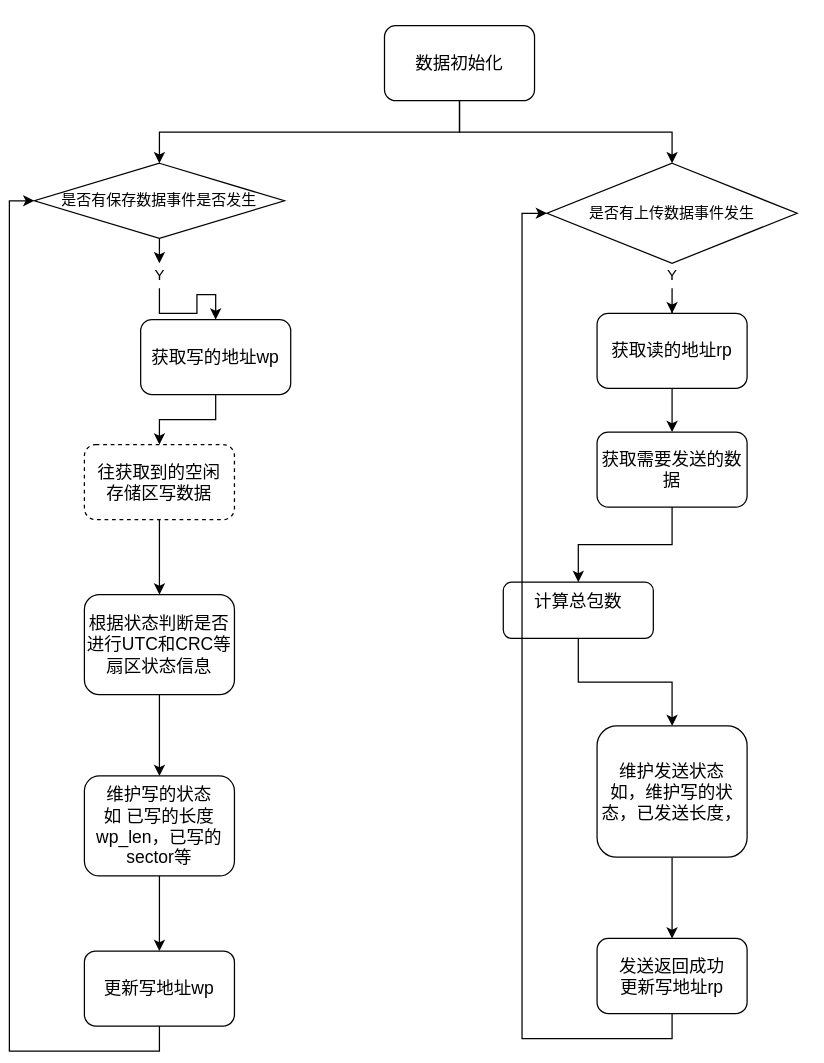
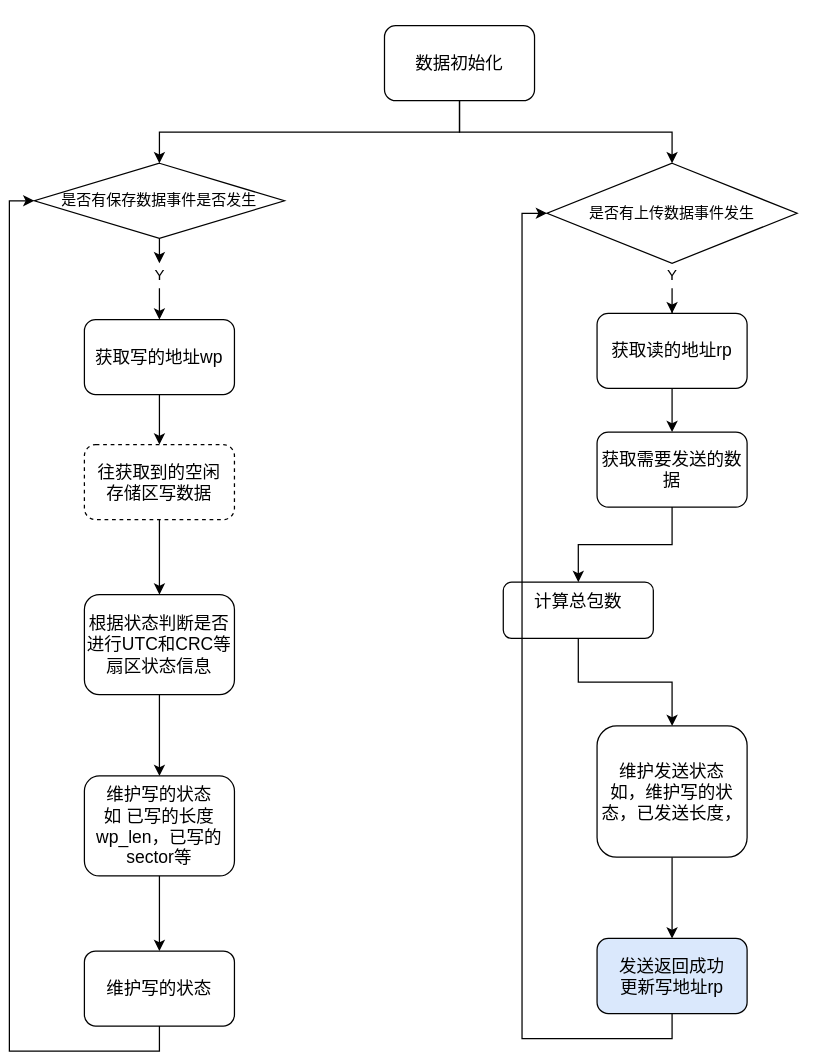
(216, 357) -> (159, 357)
(672, 976) -> (672, 976)
(159, 988) -> (159, 988)
